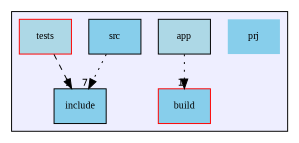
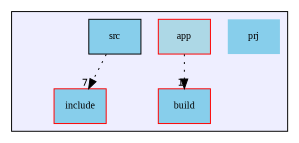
(45, 37) -> none
(184, 37) -> (184, 37)
(80, 106) -> (80, 106)
